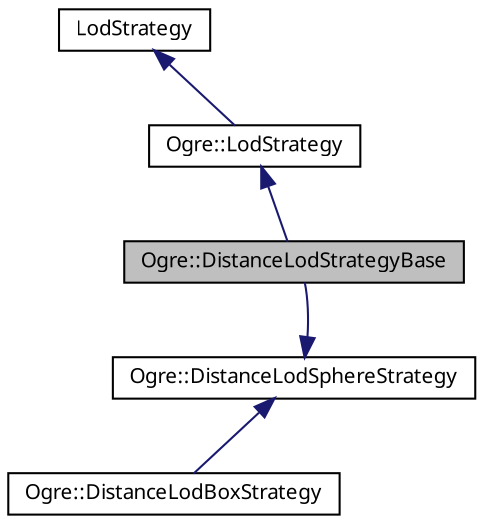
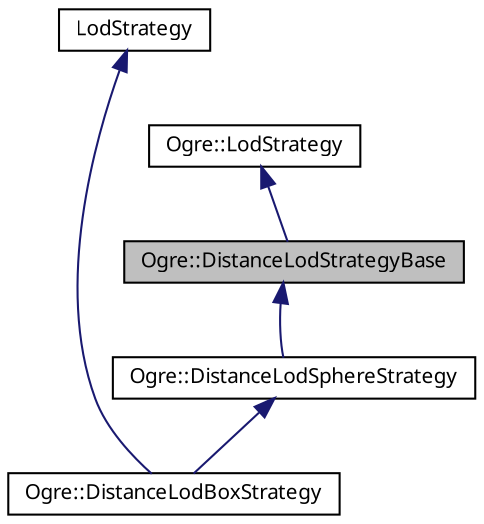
(202, 95) -> (78, 280)
(308, 310) -> (280, 331)
